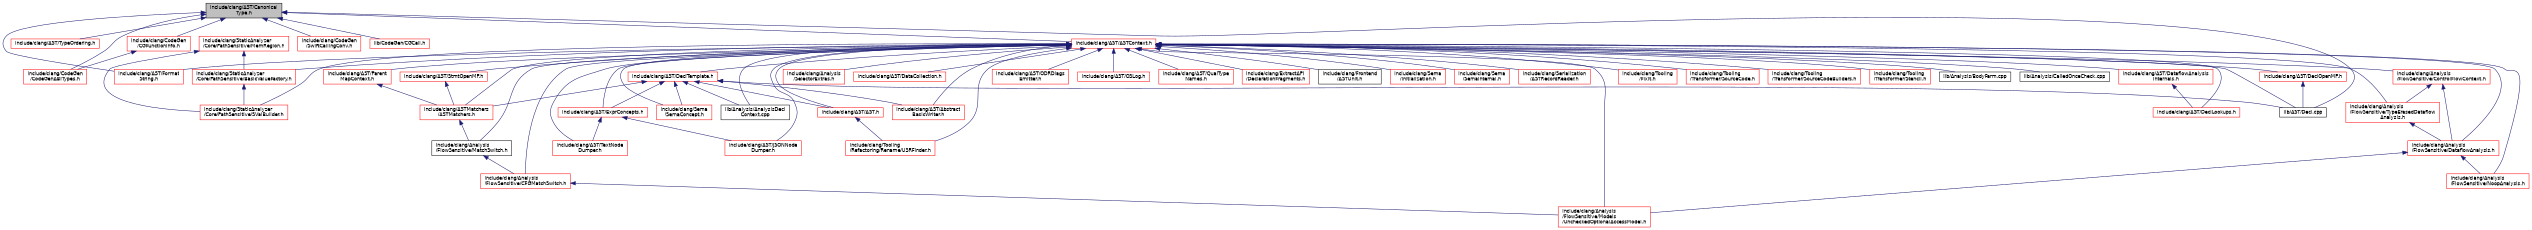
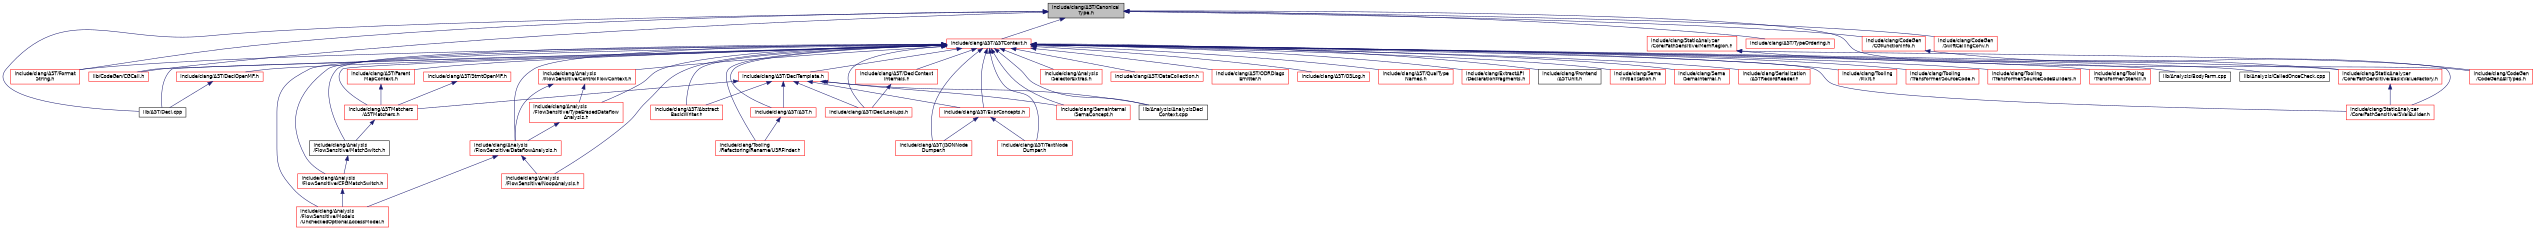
(768, 52) -> (539, 57)
(2166, 77) -> (897, 77)
(1503, 87) -> (828, 96)
(684, 112) -> (1093, 112)
